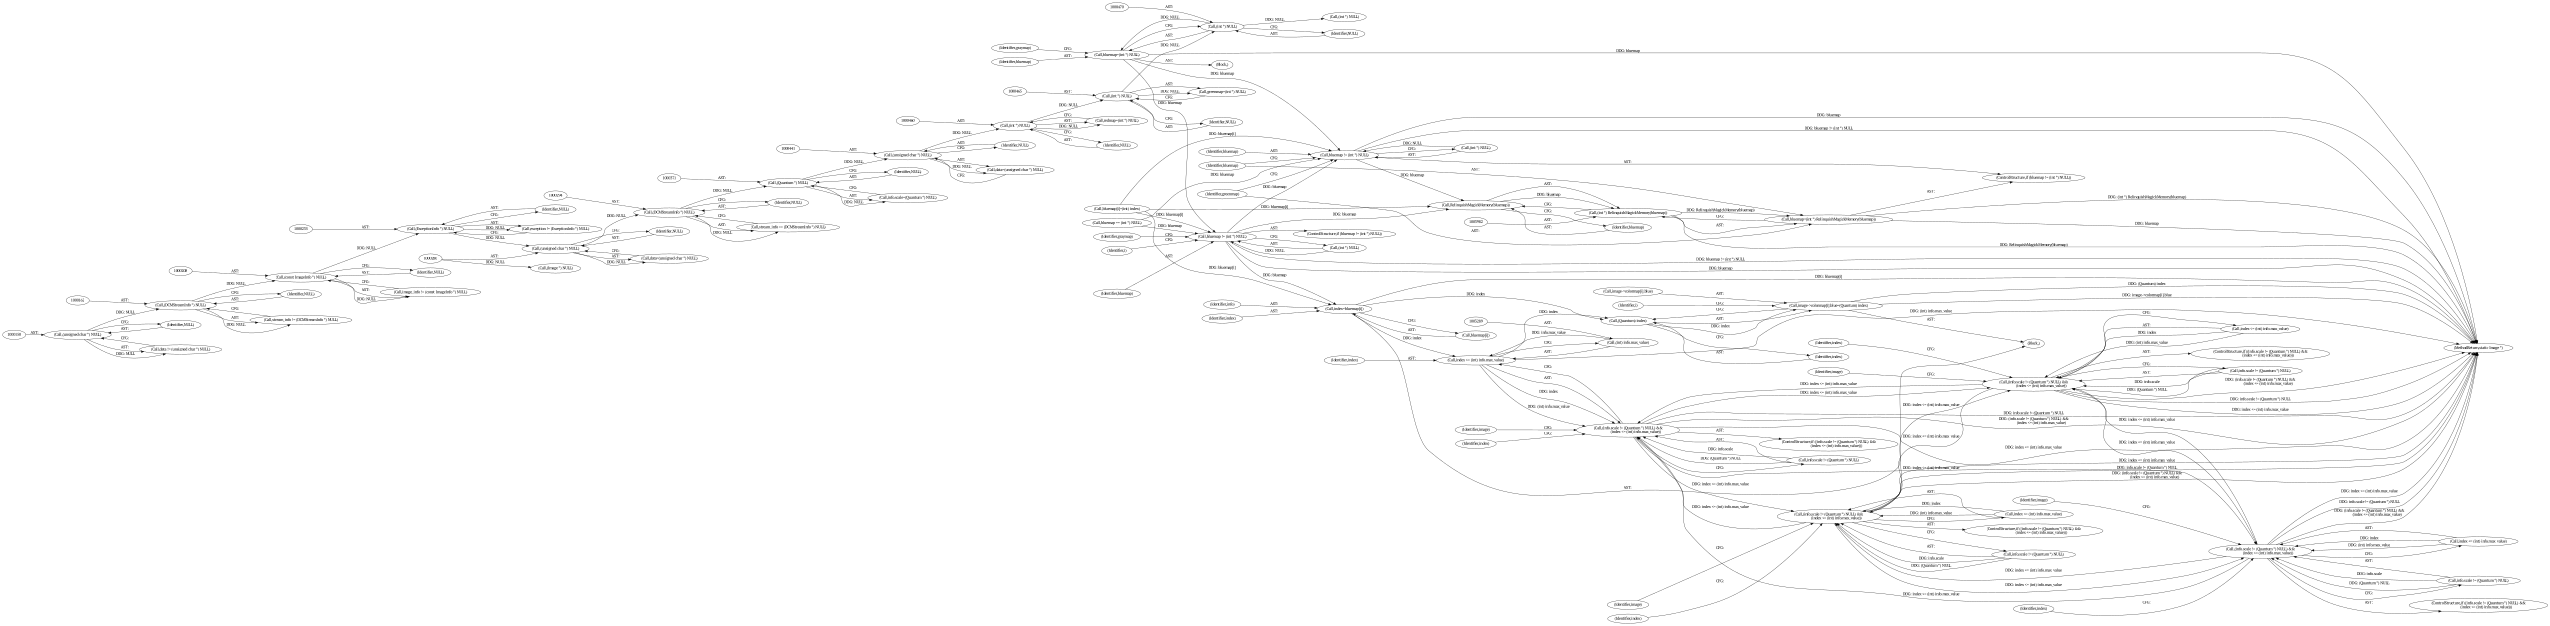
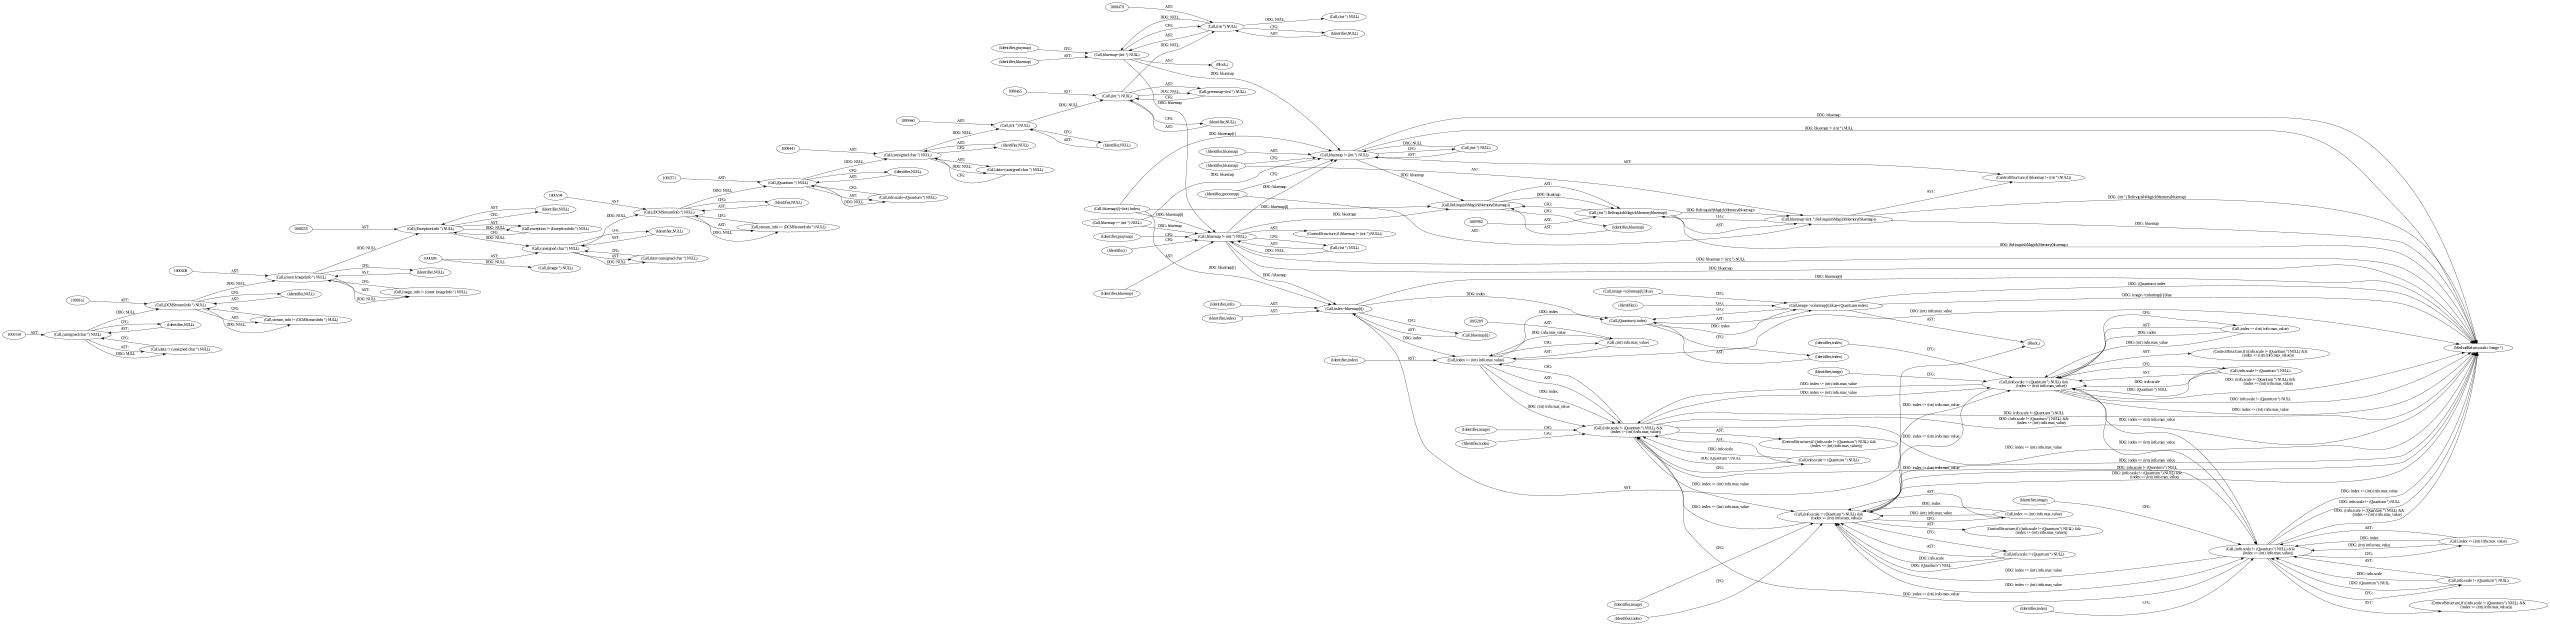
(1899, 53) -> none
(1117, 121) -> none
(1721, 294) -> (1721, 294)
